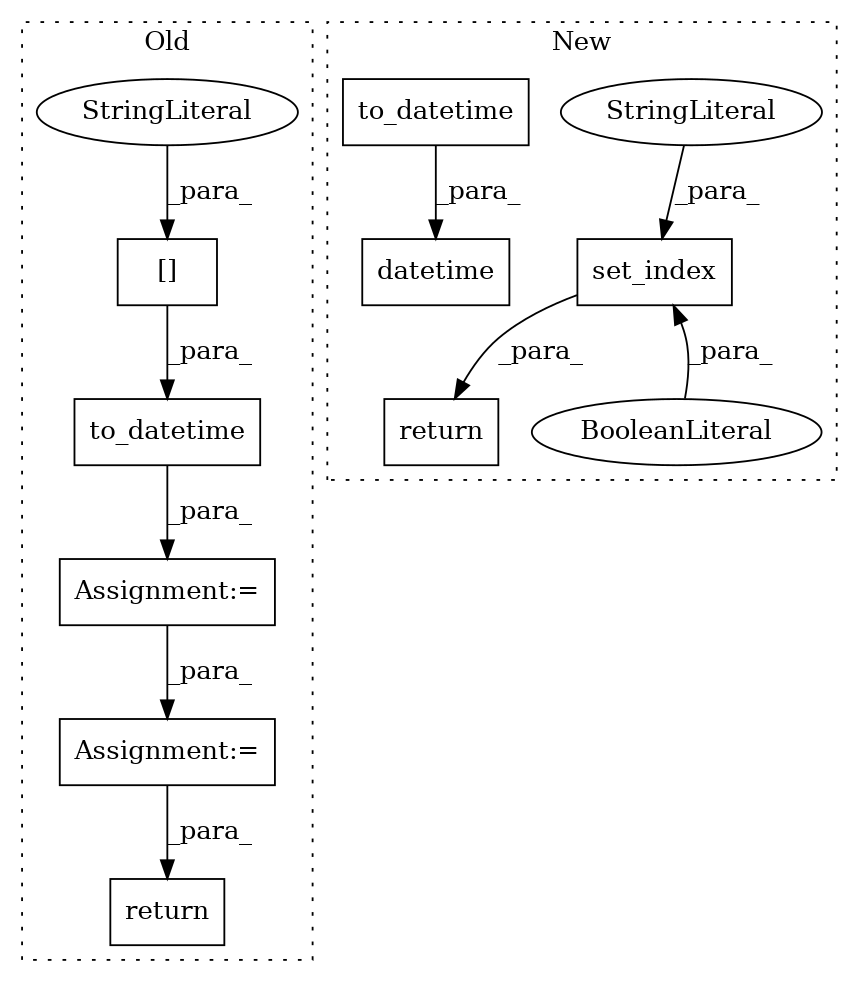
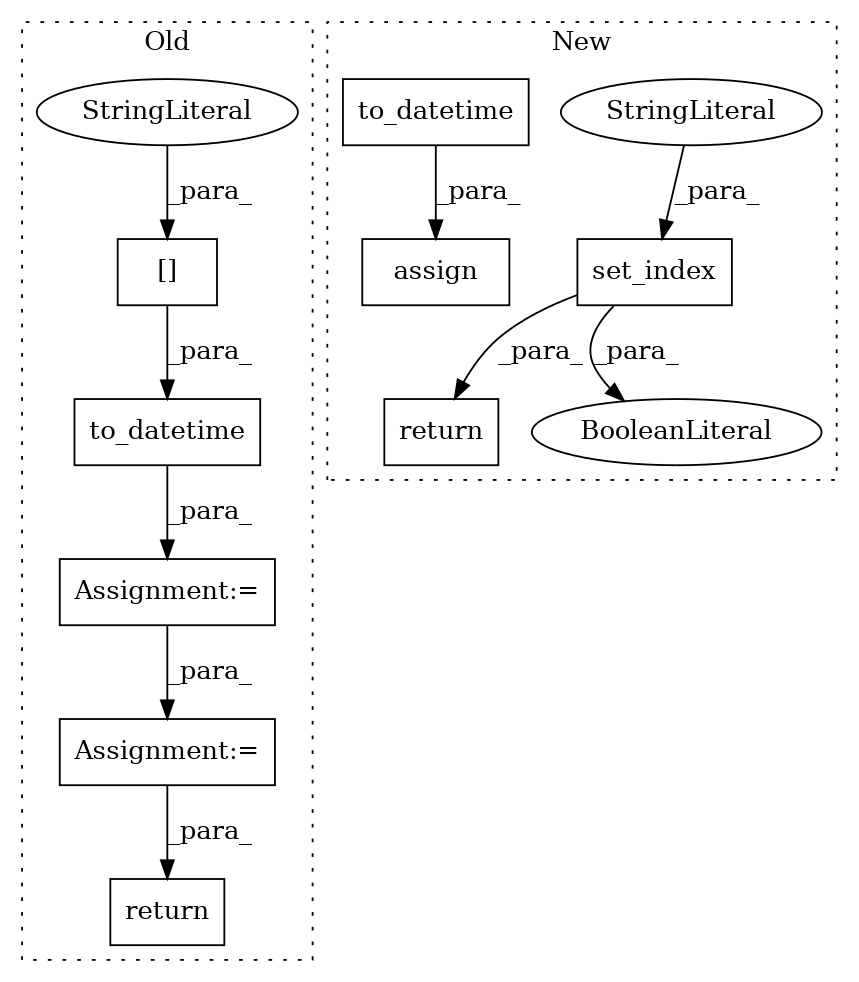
(436, 272) -> (436, 272)
(688, 360) -> (591, 347)
